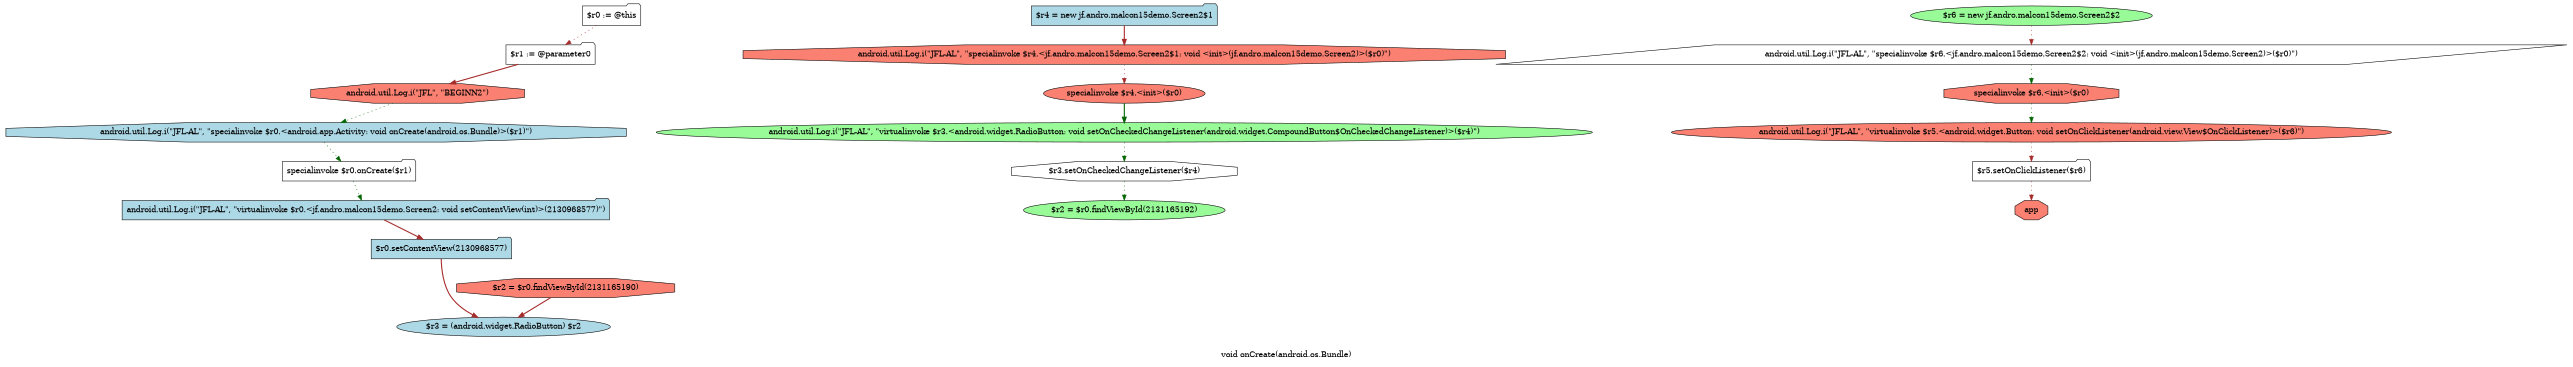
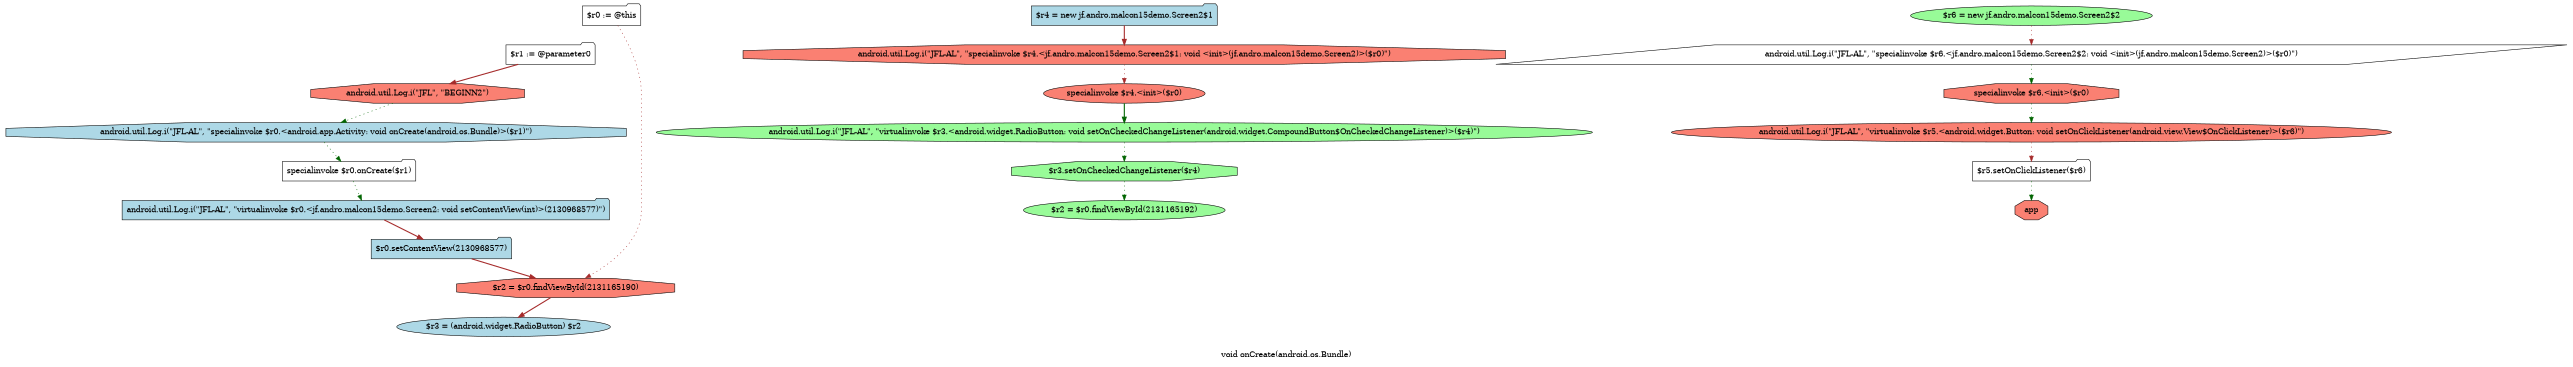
(583, 34) -> (641, 159)
(1124, 171) -> (1124, 171)
(2031, 188) -> (2031, 188)
(448, 292) -> (501, 268)
